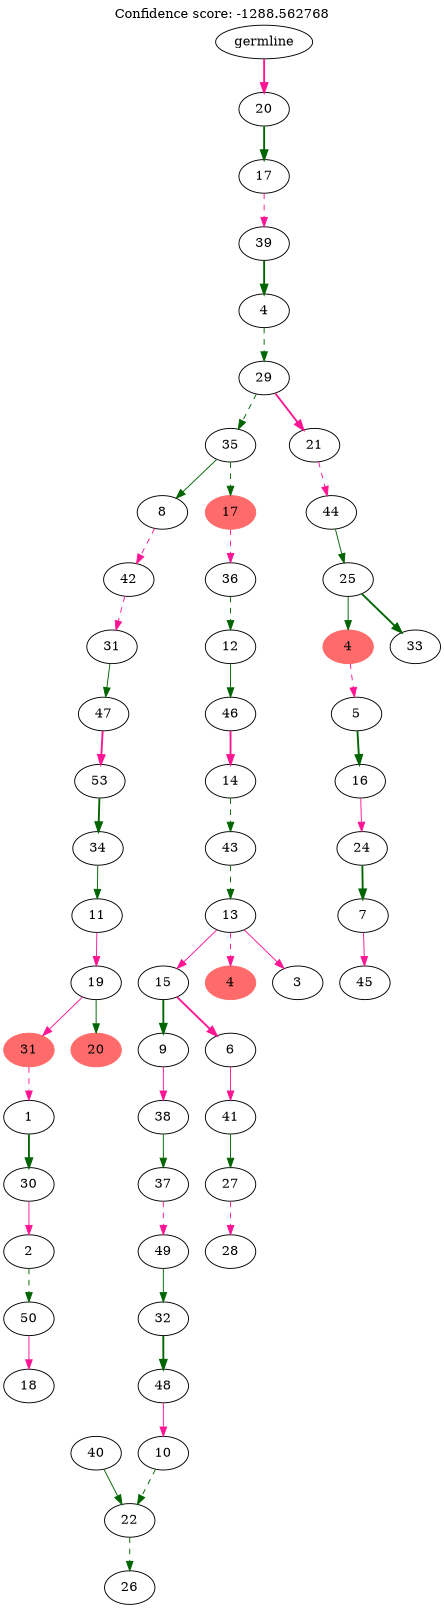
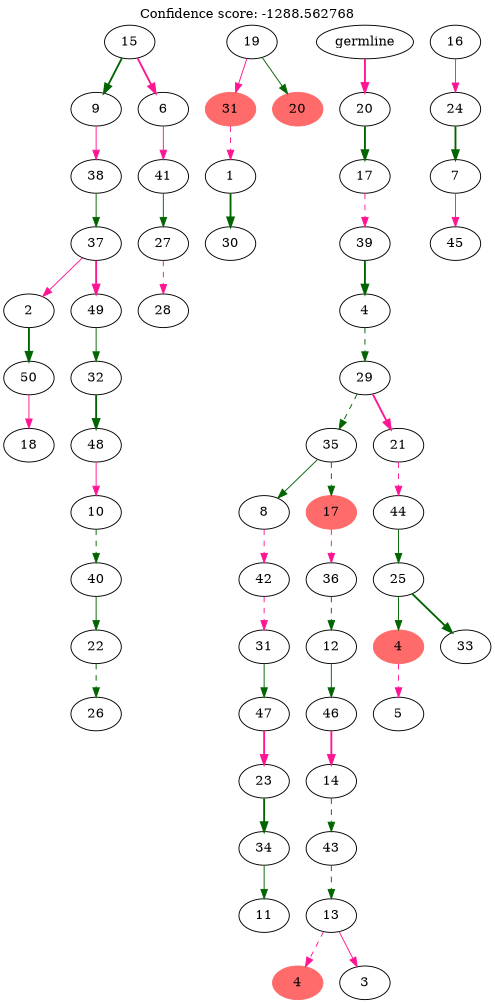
(358, 743) -> none
(100, 781) -> (264, 781)
(97, 945) -> none
(200, 946) -> none
(29, 1213) -> (66, 274)
(163, 1213) -> (96, 273)
(29, 1281) -> (29, 340)
(149, 1483) -> (96, 541)
